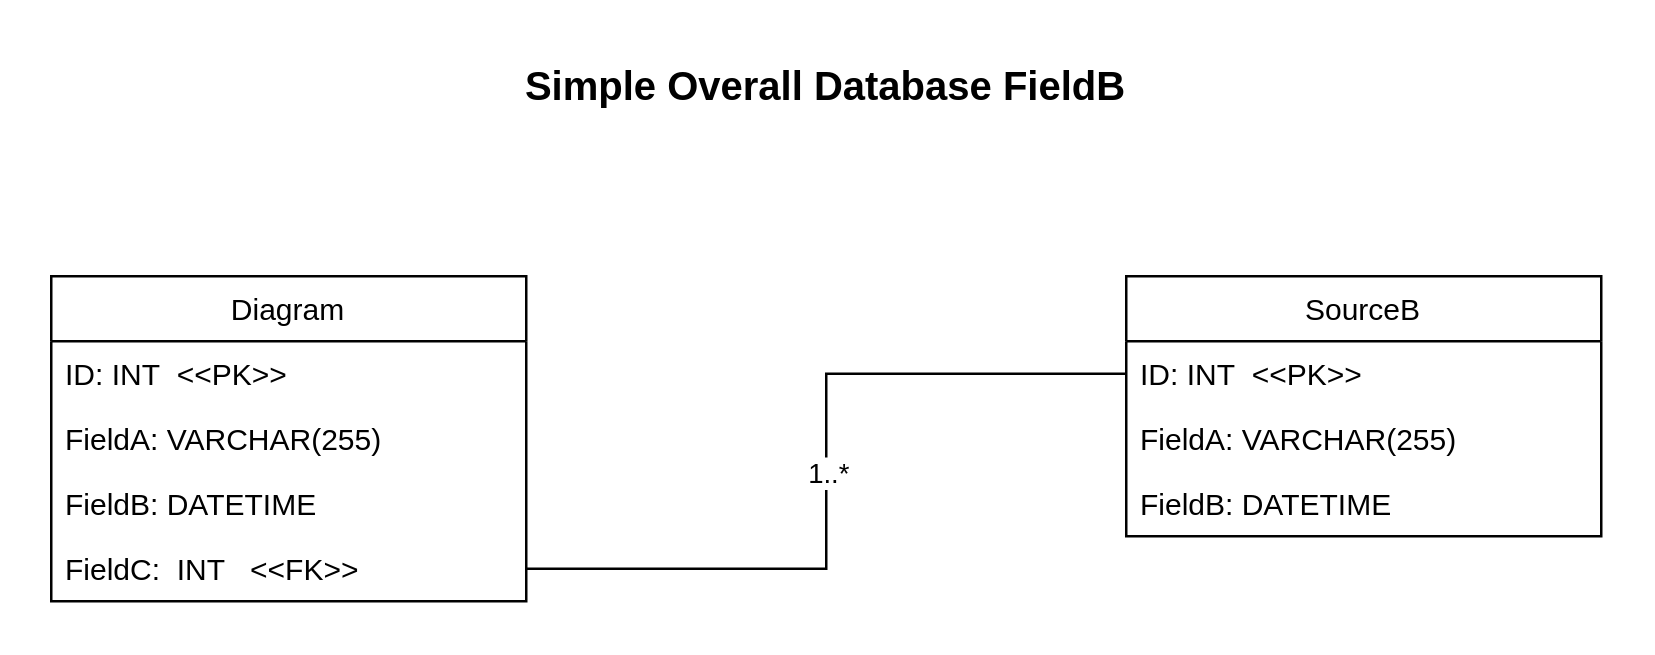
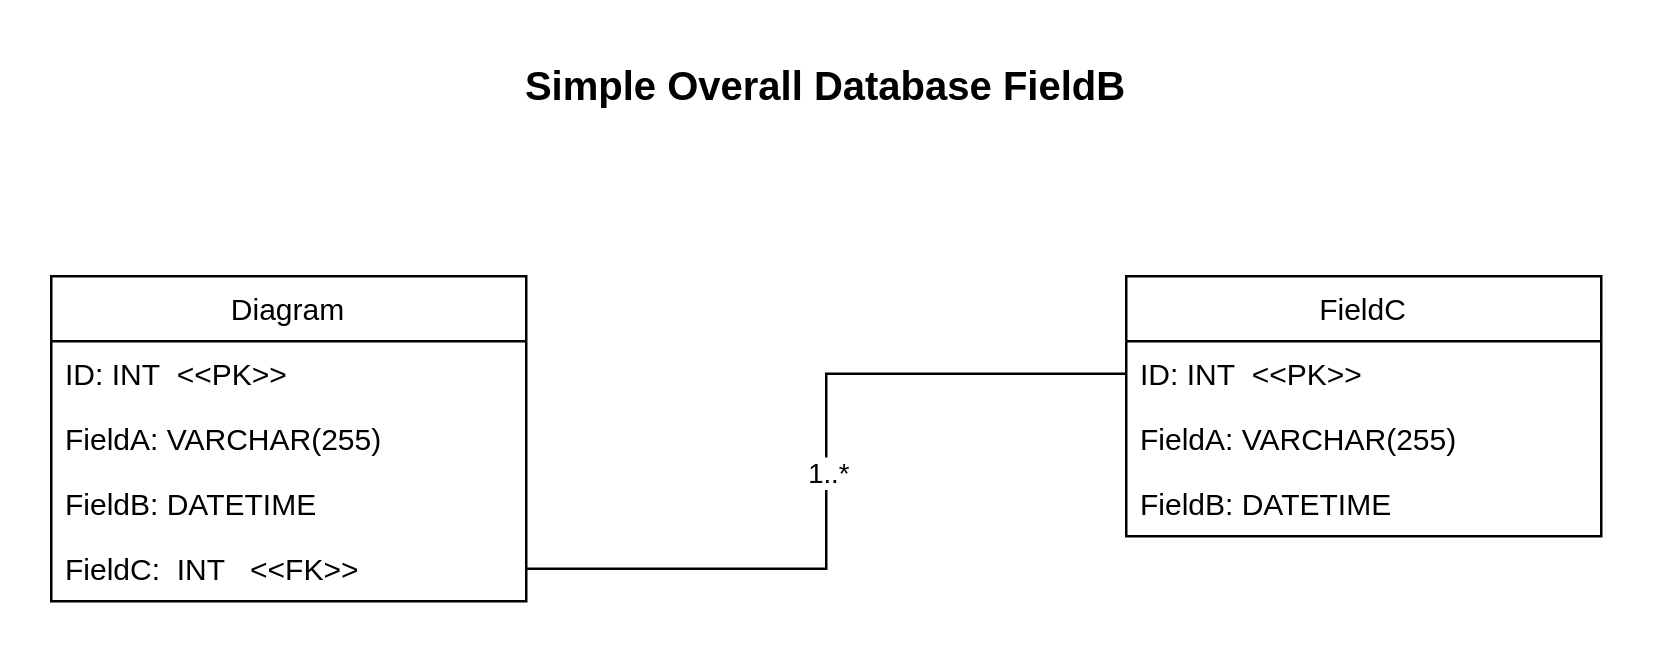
(1363, 310) -> (1363, 310)
